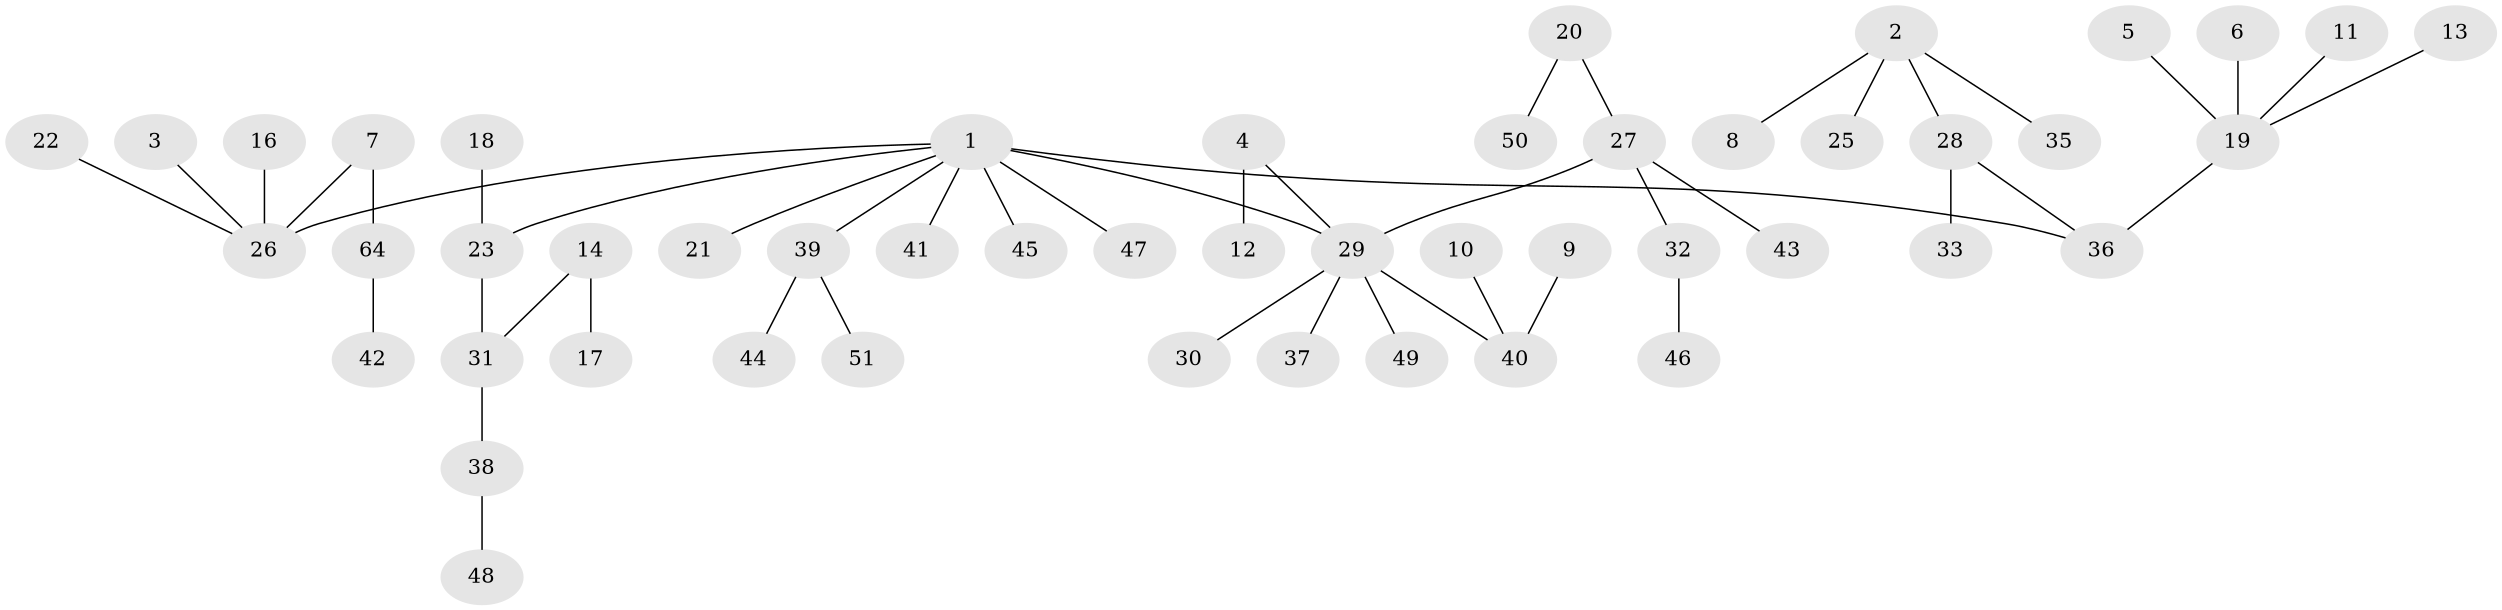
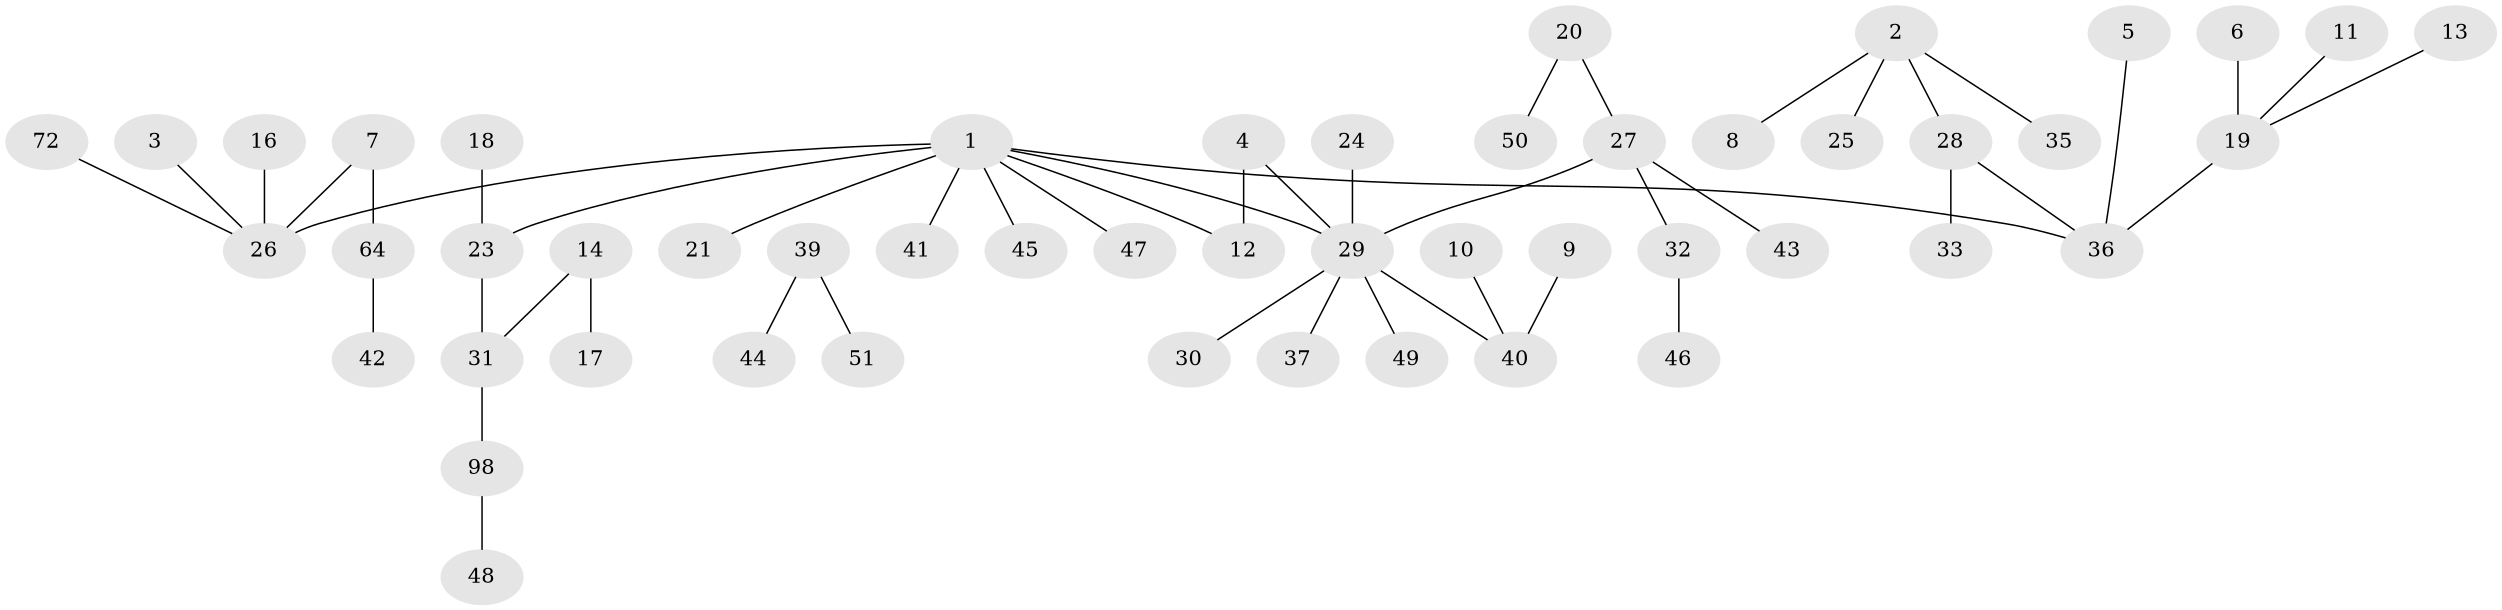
(2183, 87) -> (2117, 142)
(47, 142) -> (47, 142)
none -> (1352, 142)
(890, 197) -> (1110, 193)
(482, 468) -> (482, 468)
